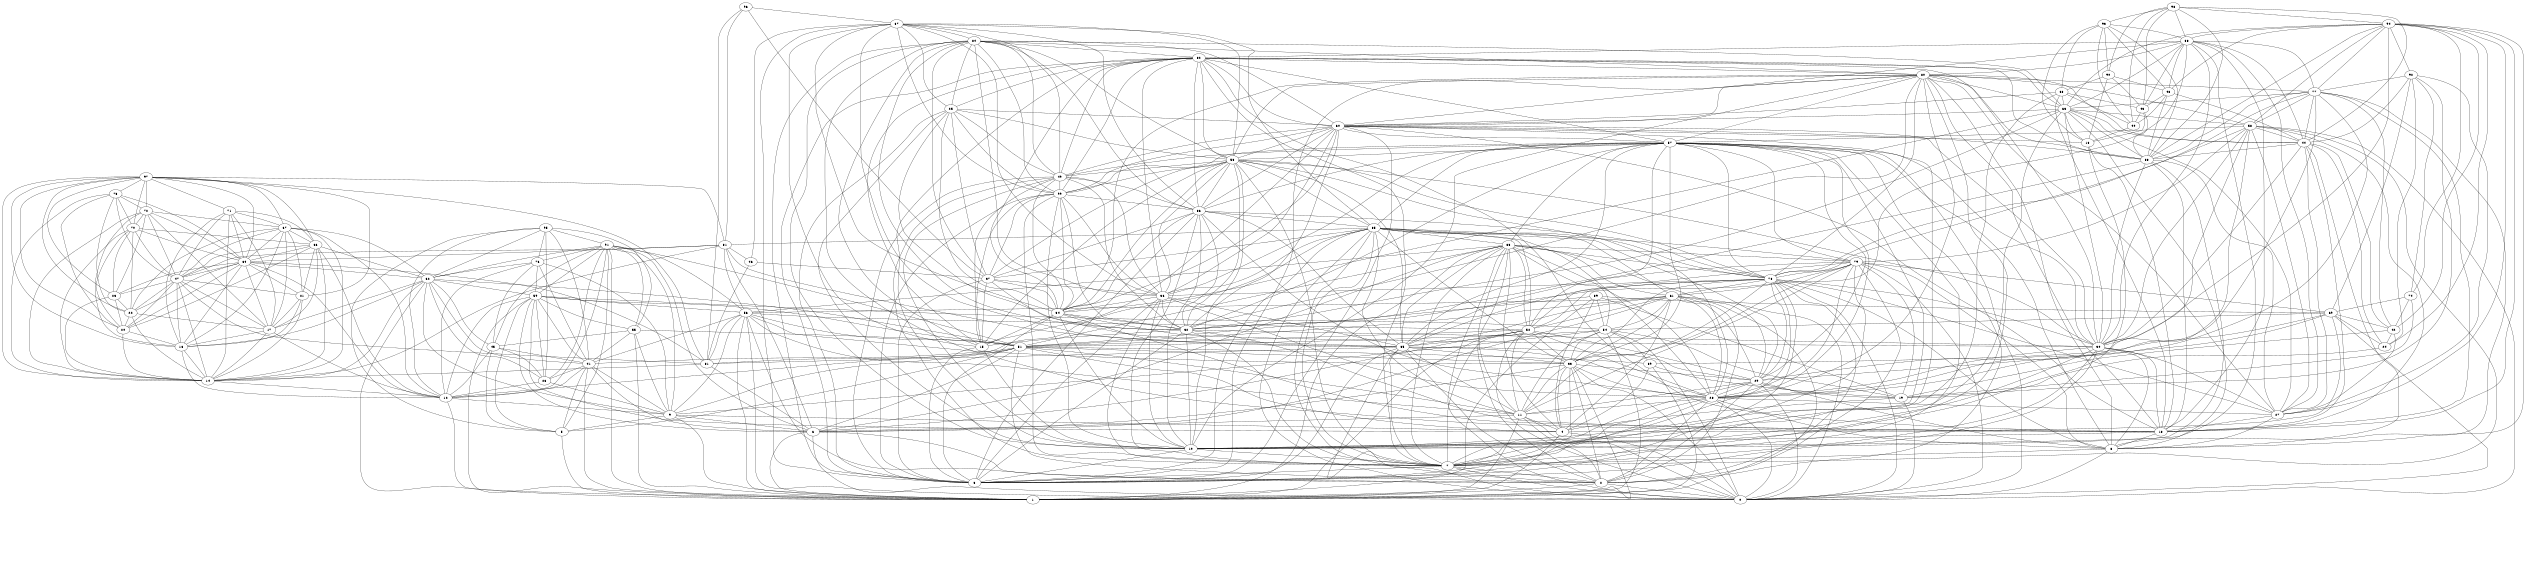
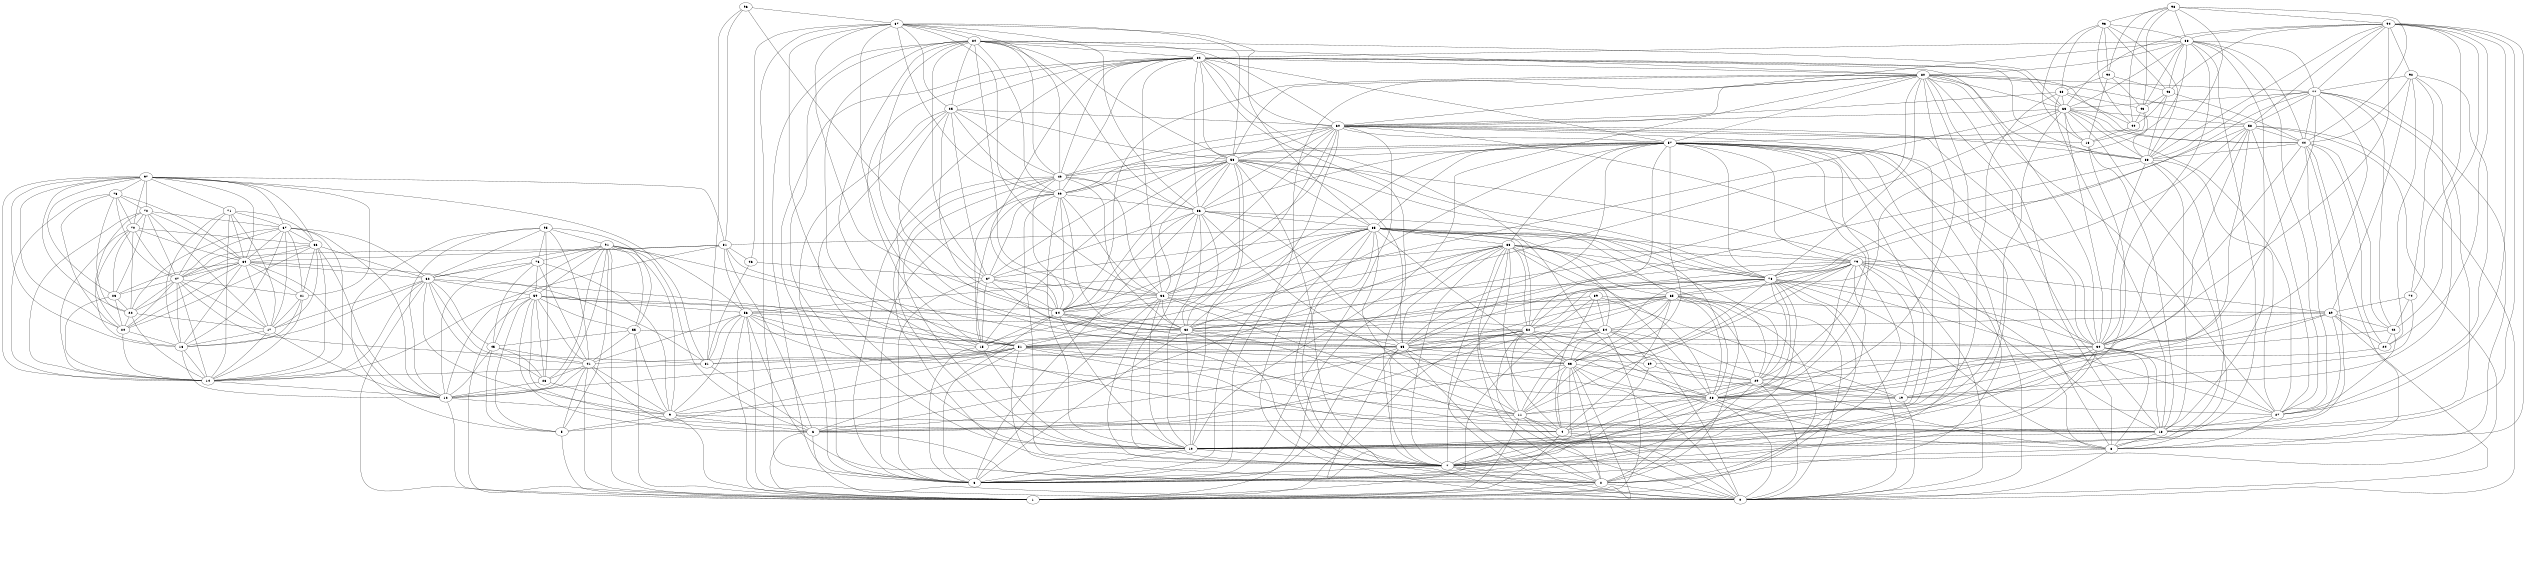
(1672, 296) -> (1672, 296)
(2423, 329) -> none
(1428, 497) -> none
